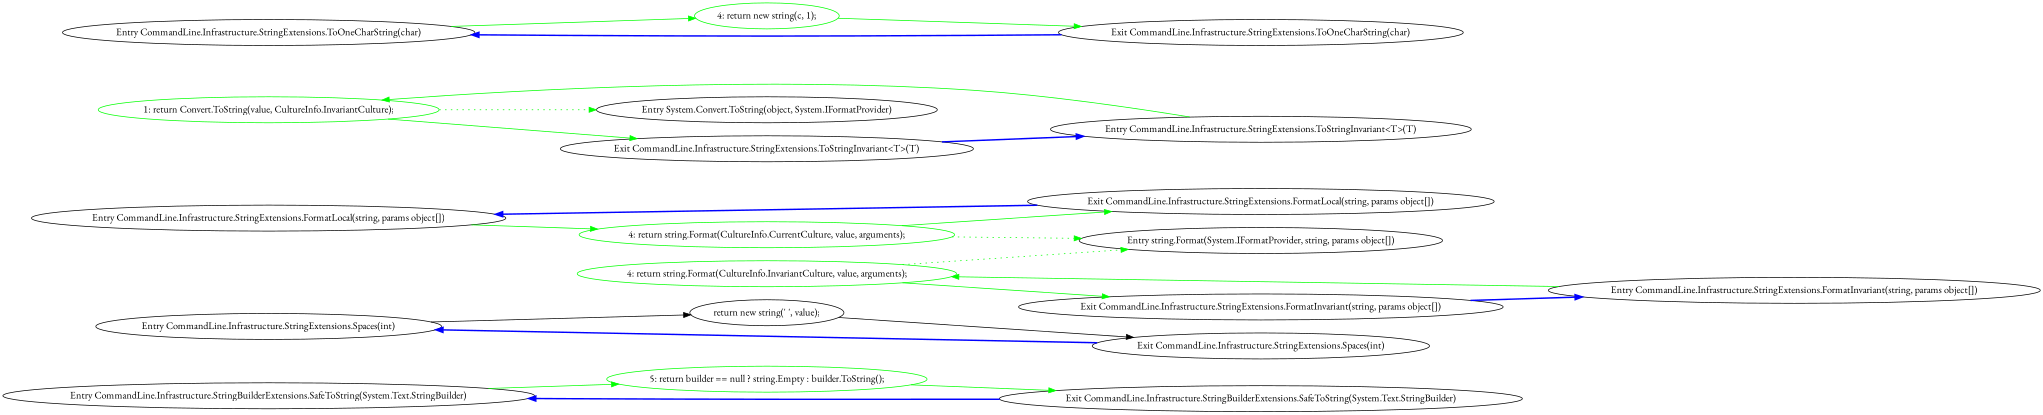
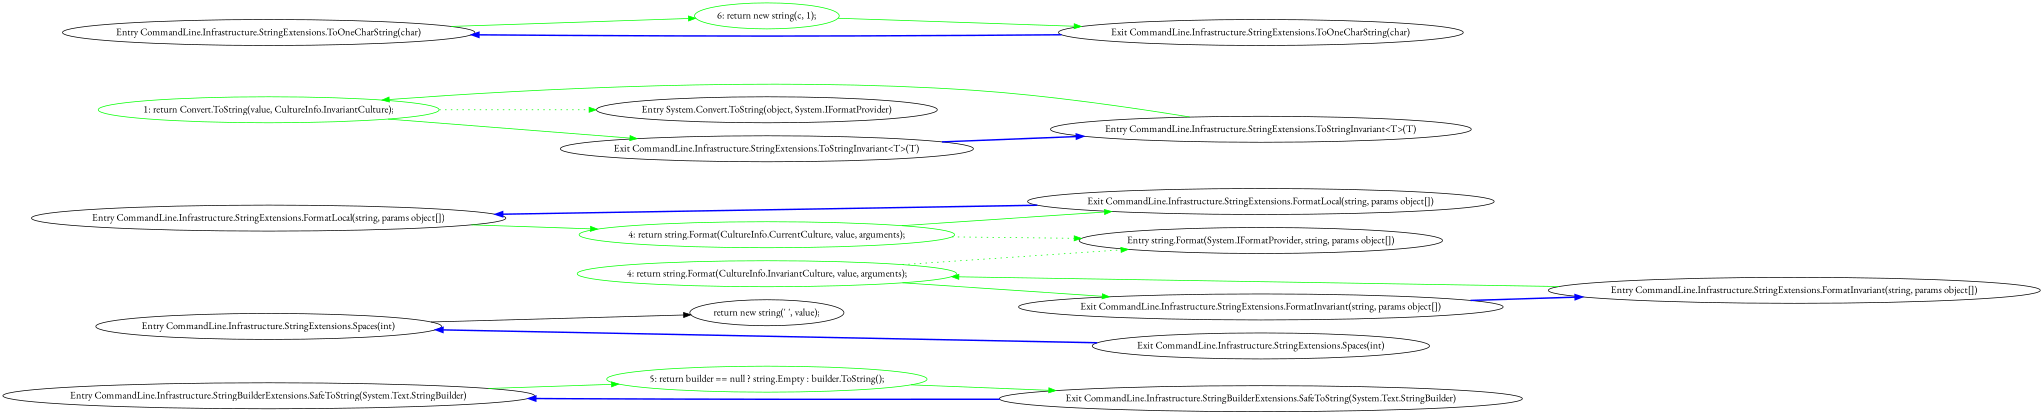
(767, 16) -> (767, 16)
(982, 327) -> none
